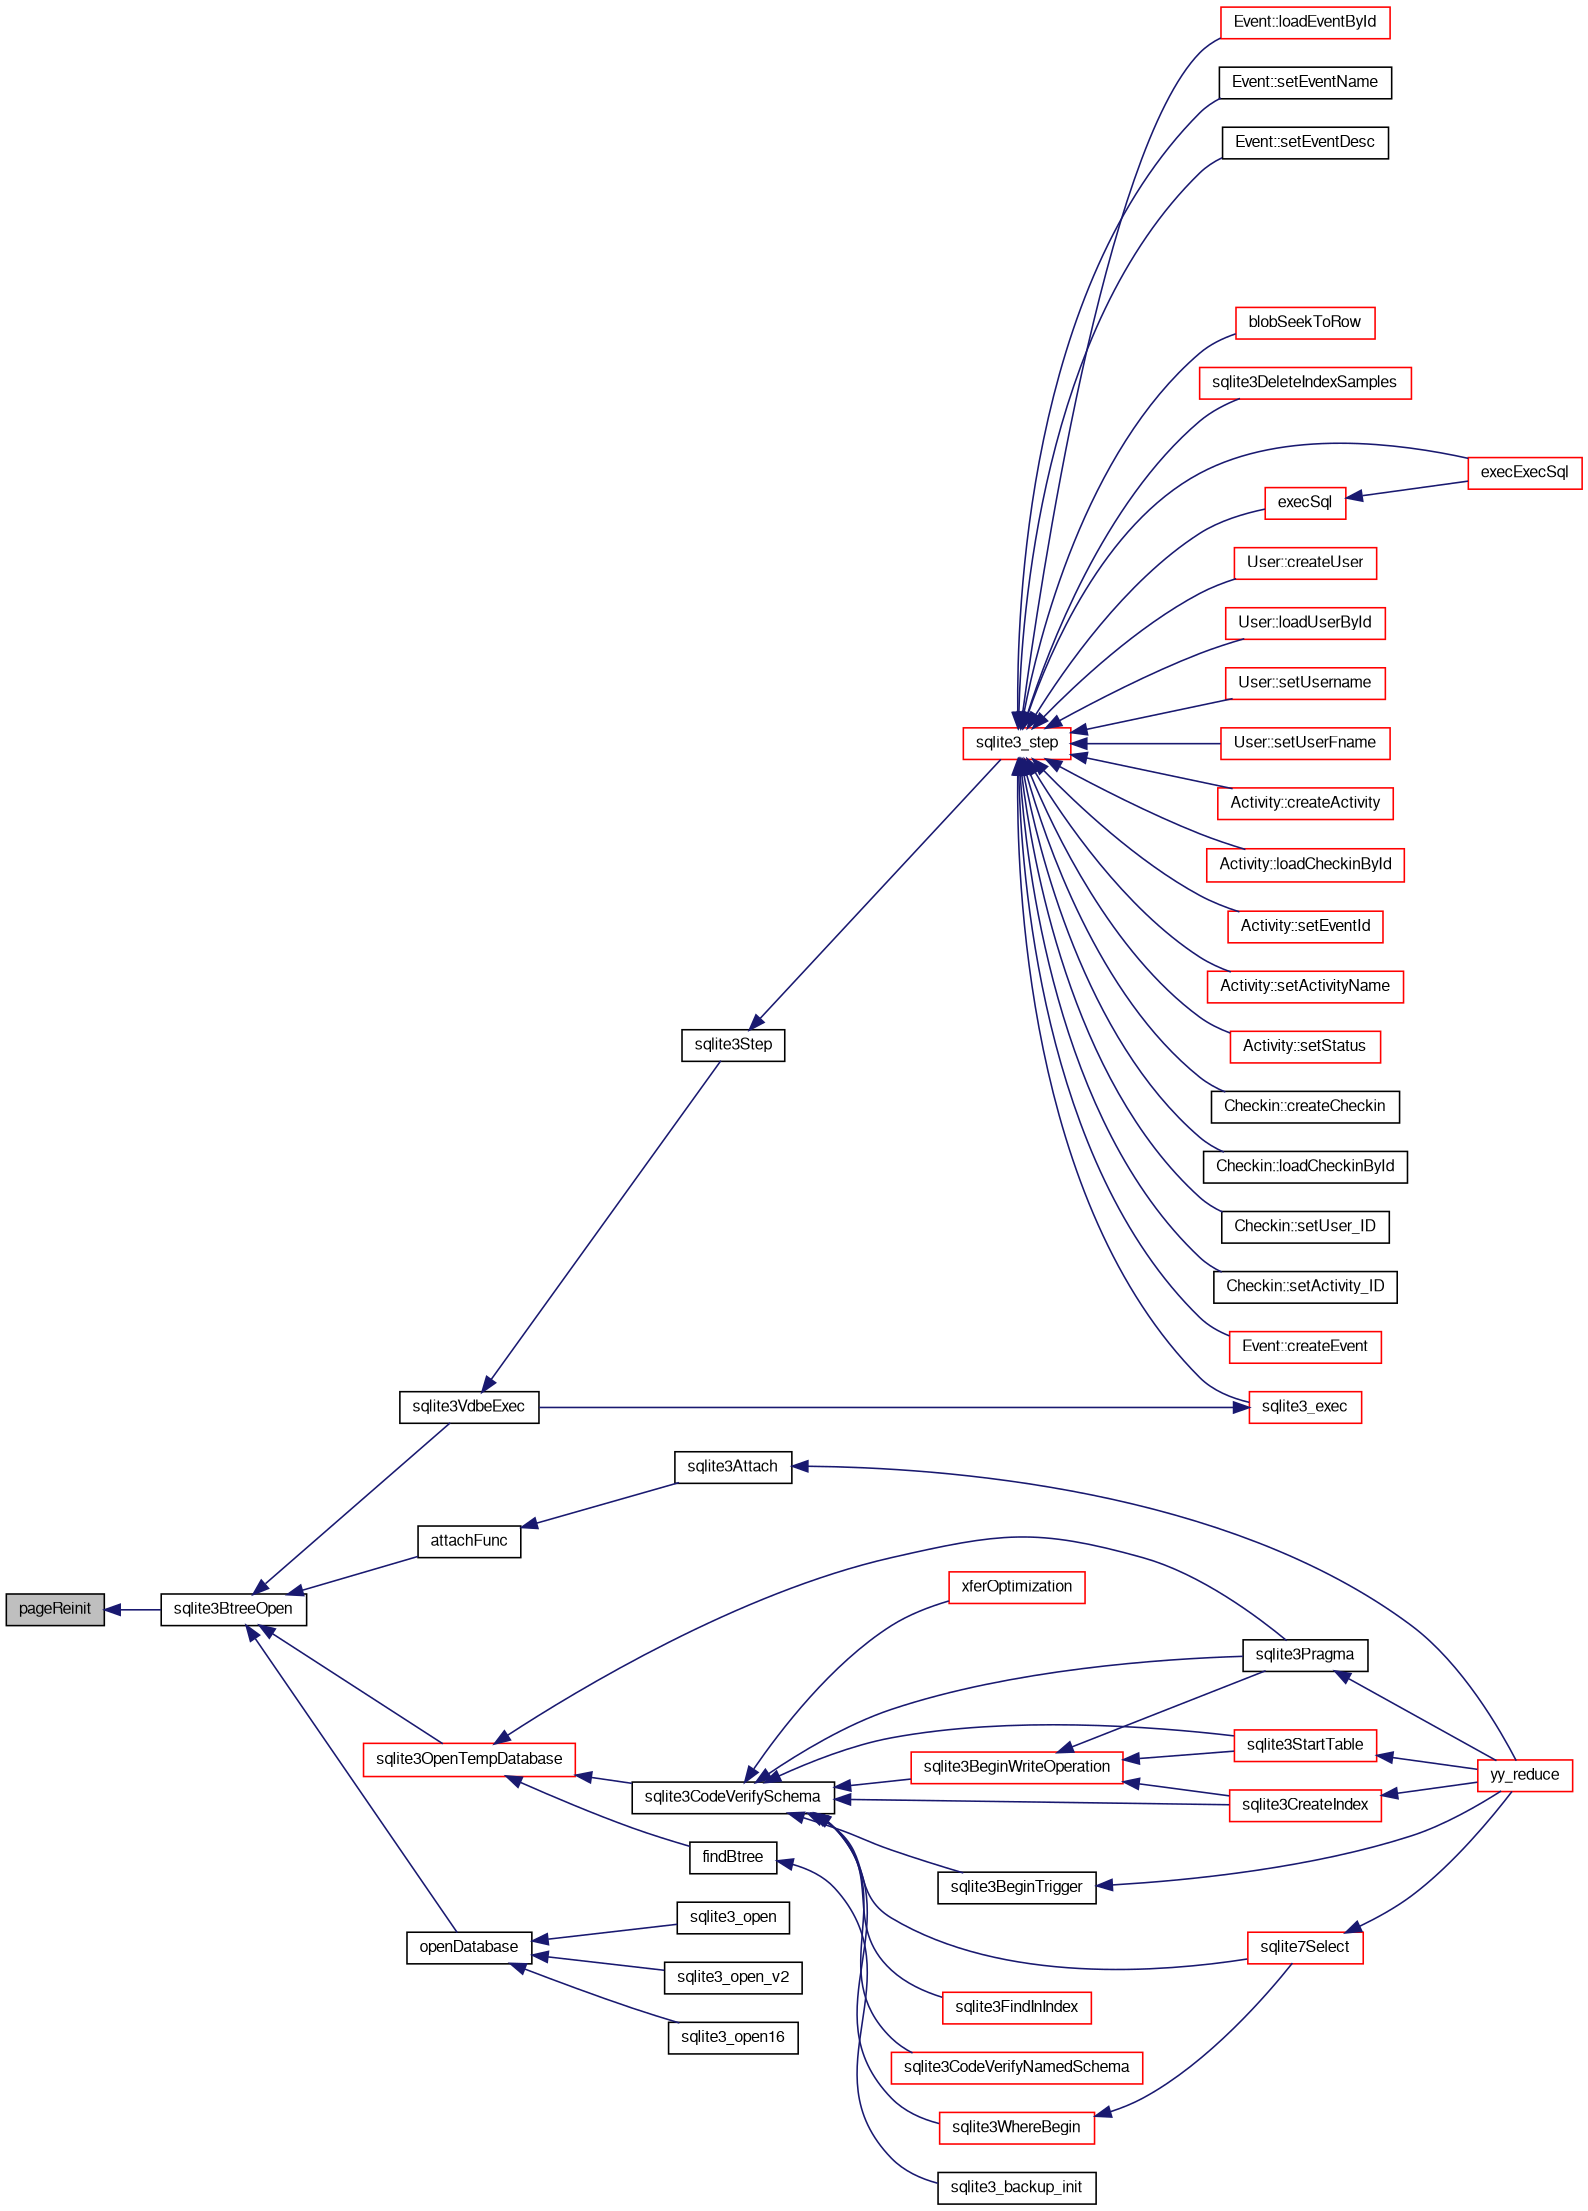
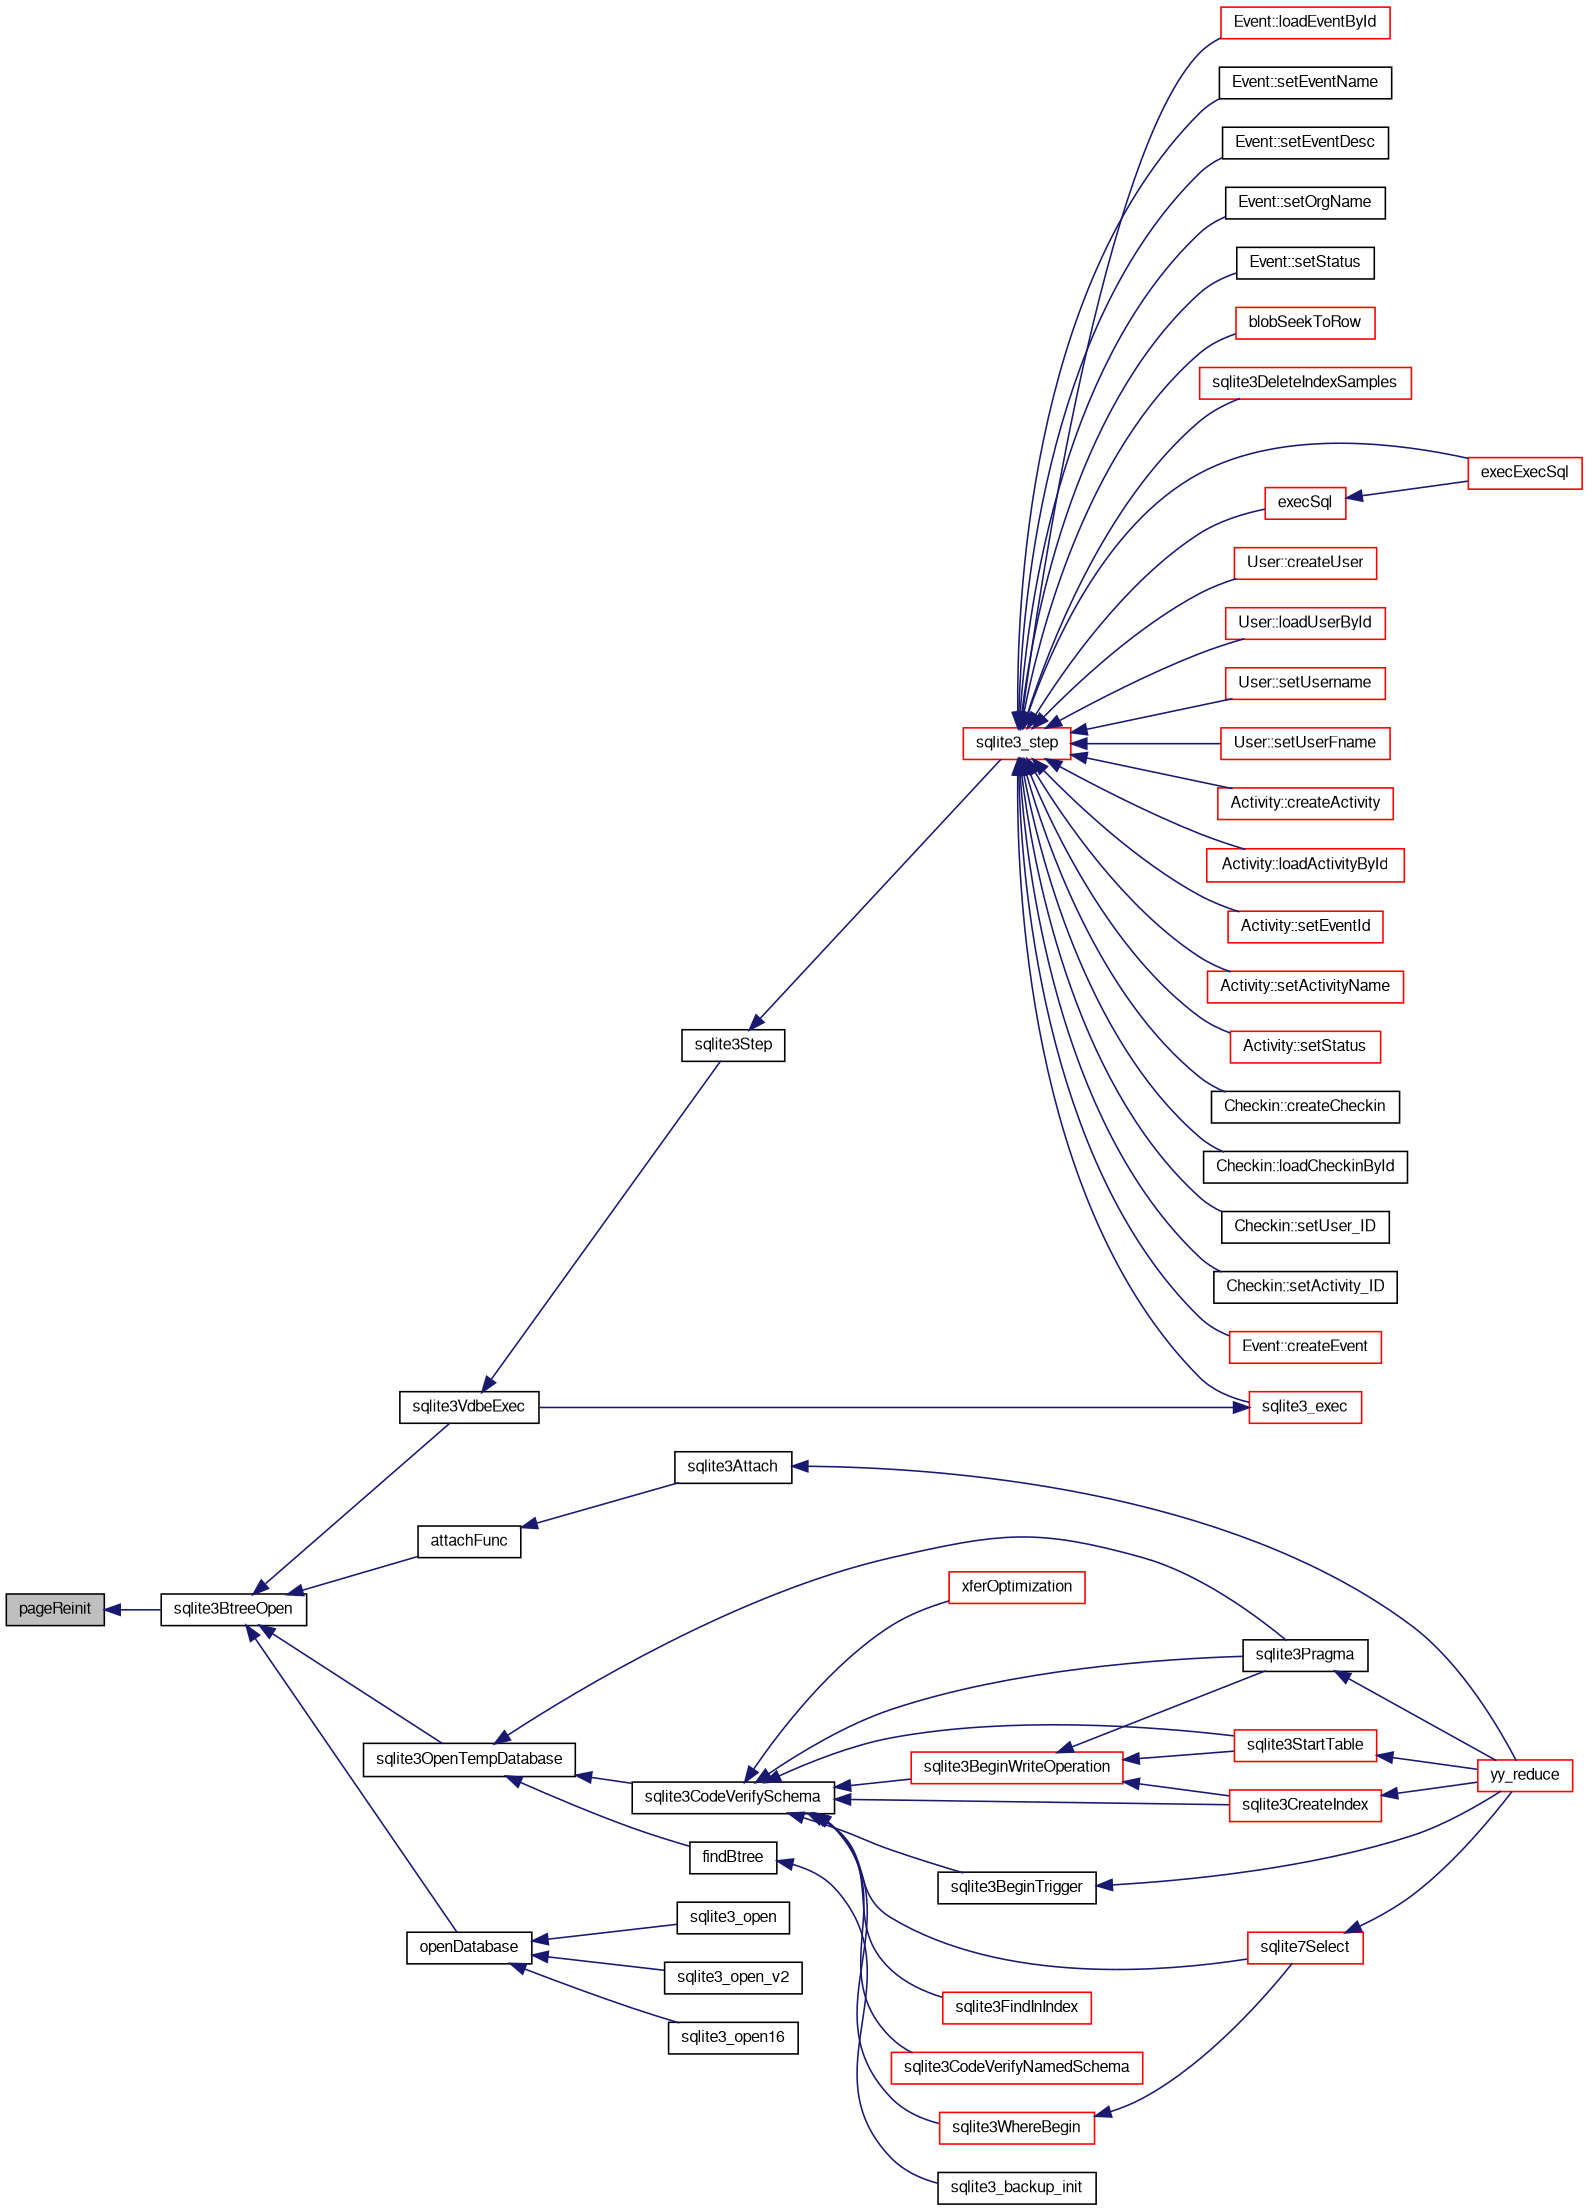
none -> (1306, 203)
none -> (1306, 263)
(1306, 865) -> (1306, 865)
(469, 1760) -> (469, 1760)
